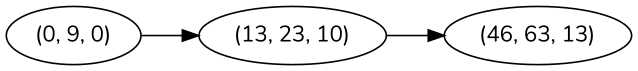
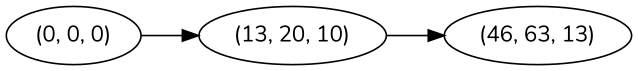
(74, 36) -> (74, 36)
(293, 36) -> (293, 36)
